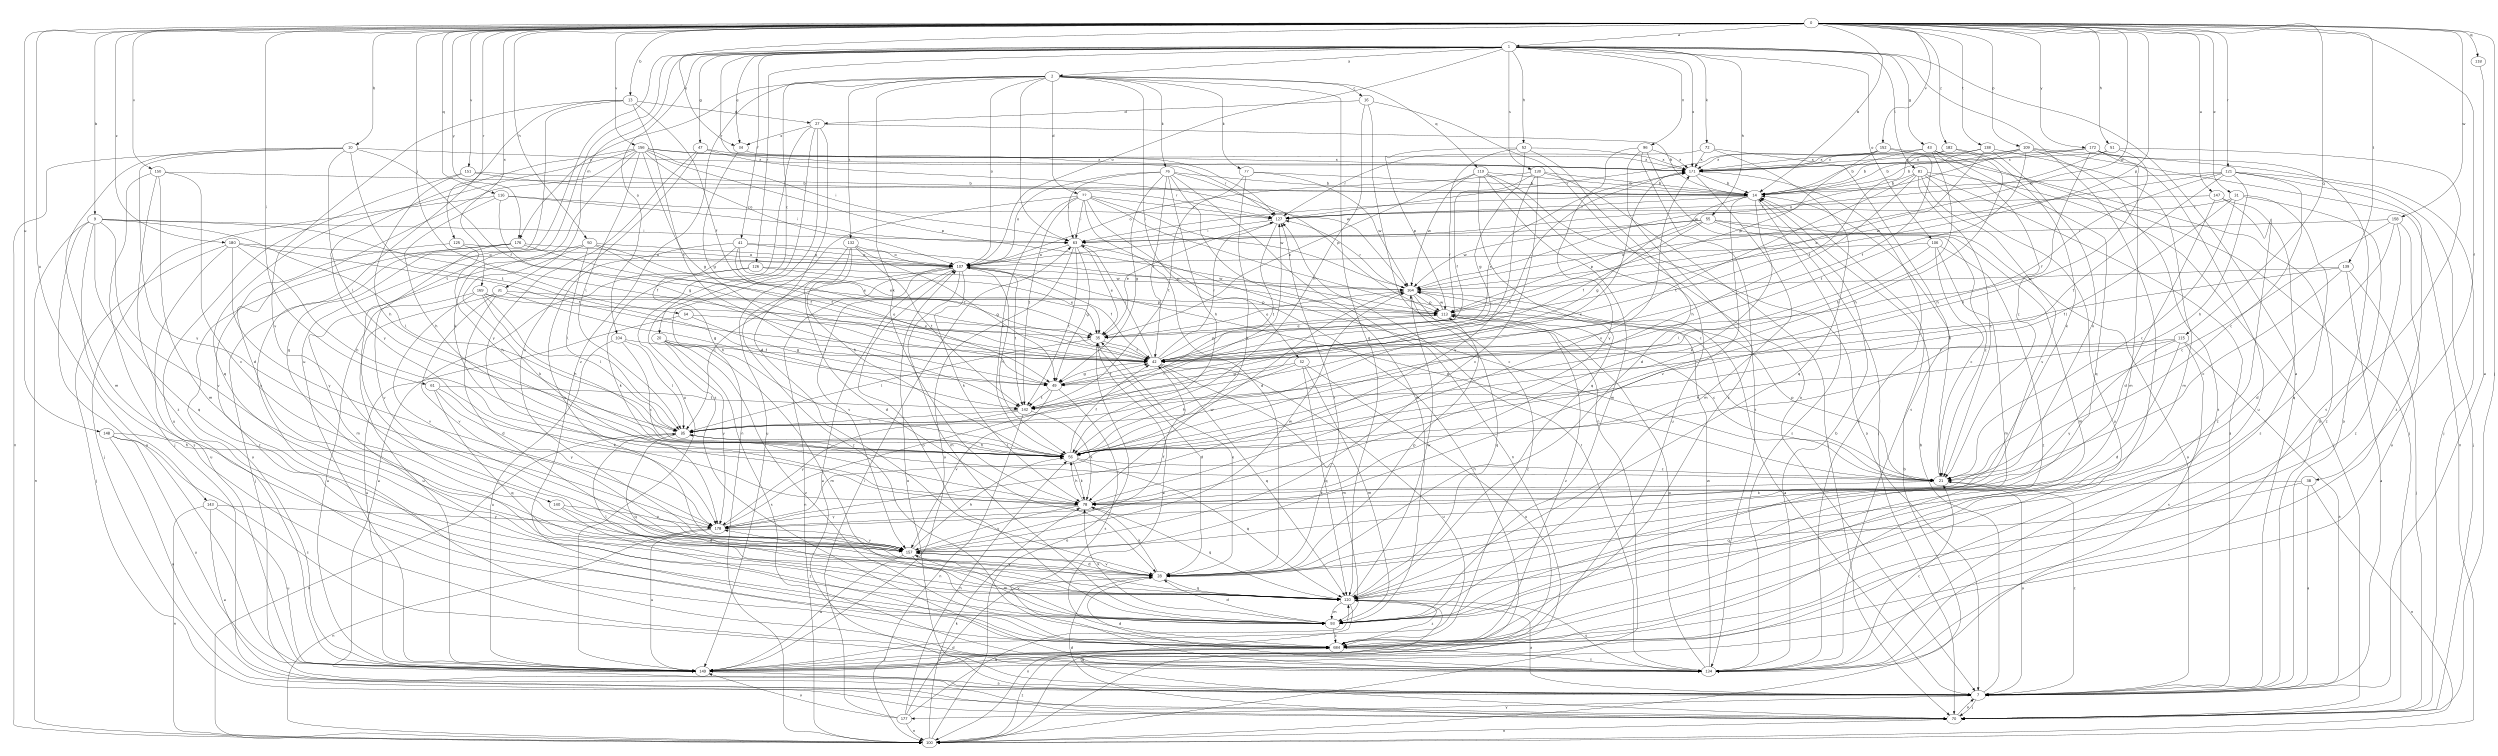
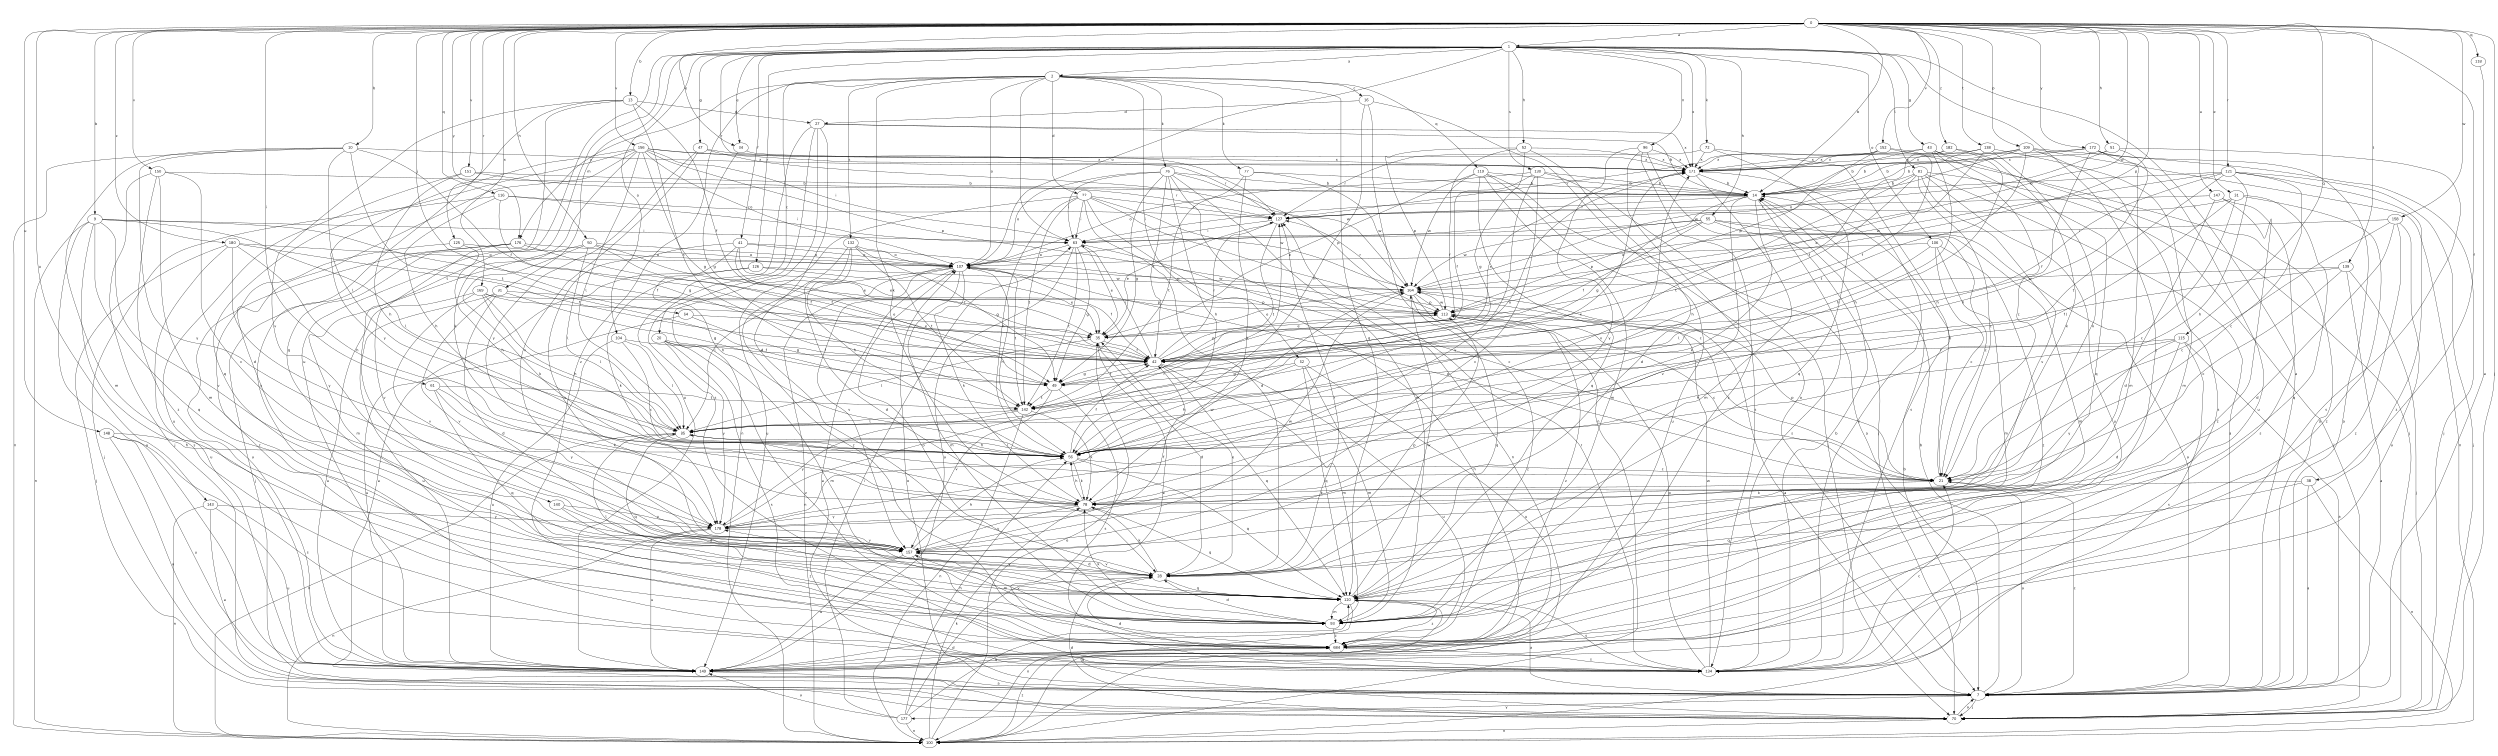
(780, 134) -> (1266, 129)
